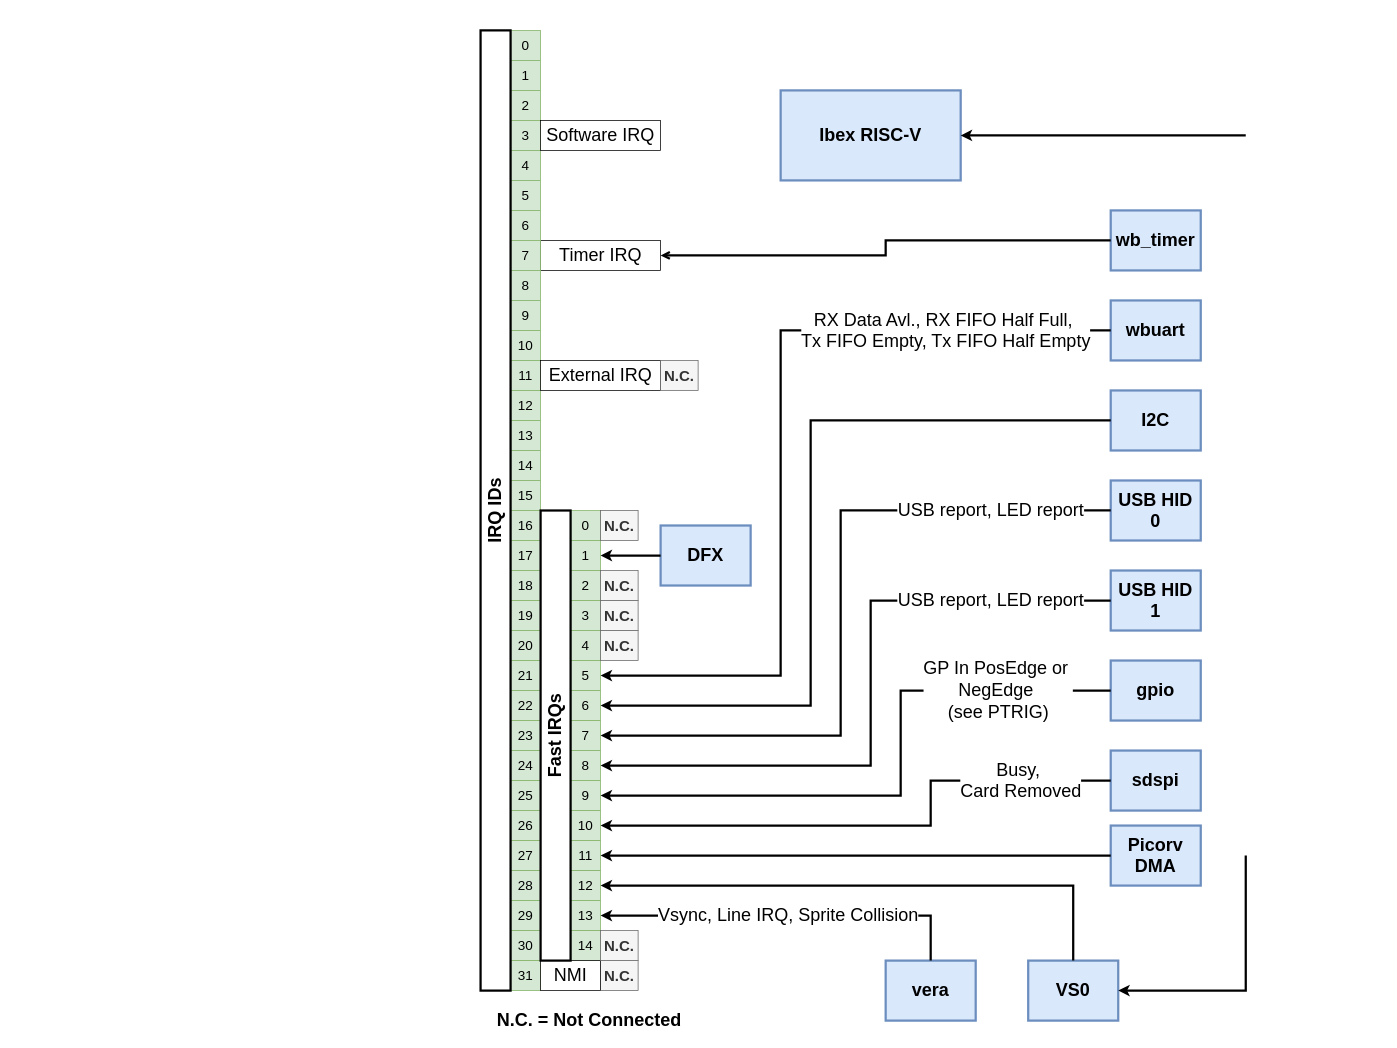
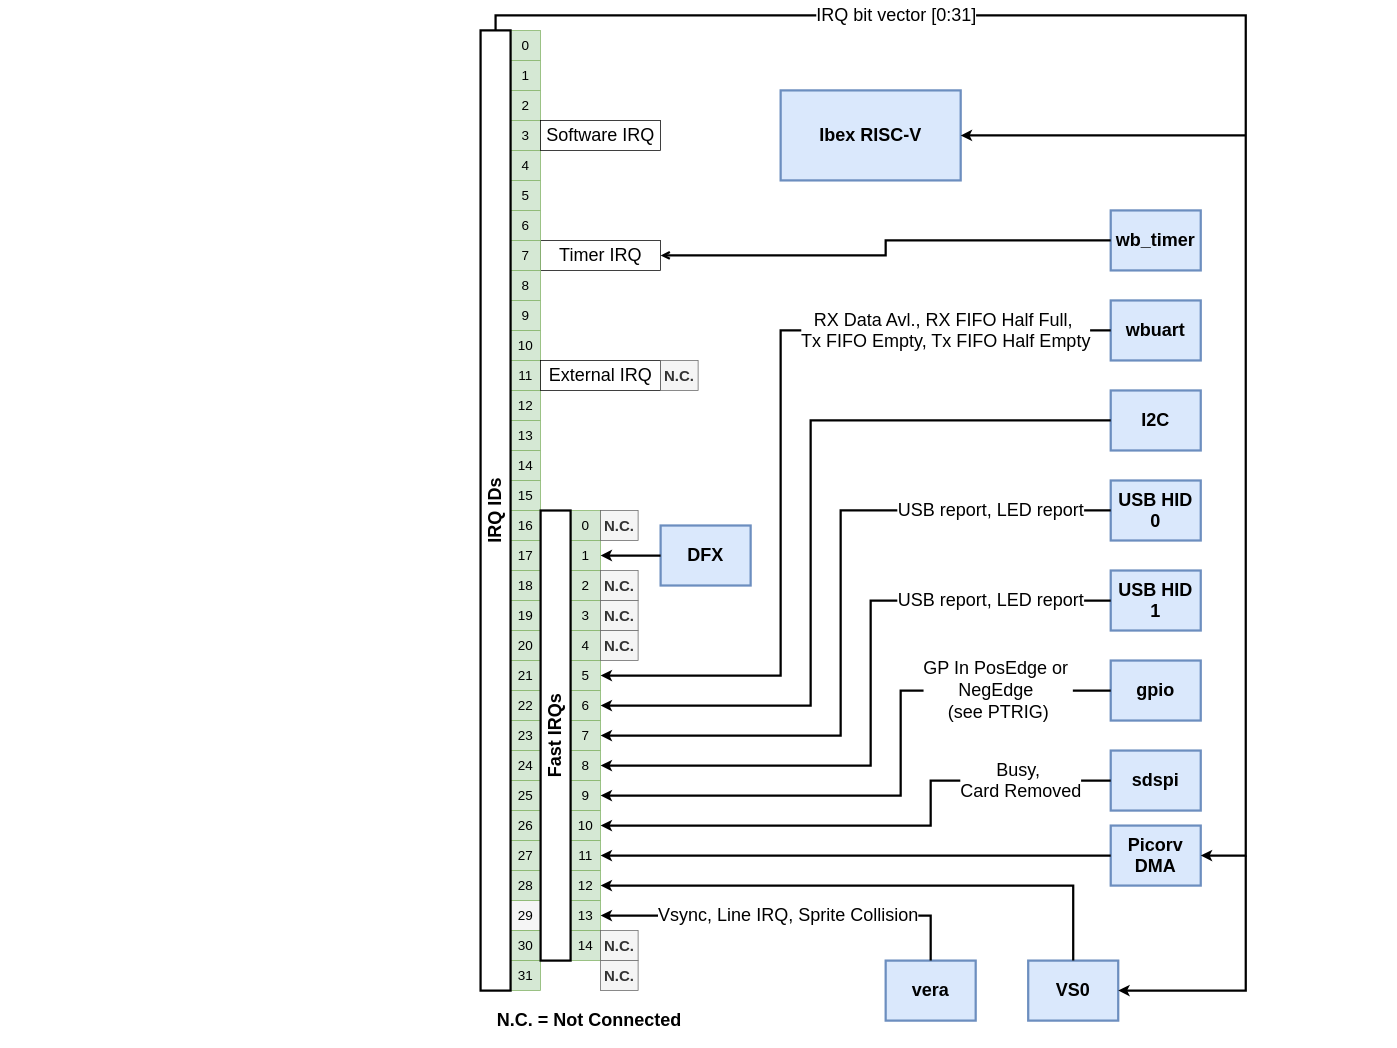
none -> (1245, 71)
(525, 915) -> (525, 915)
(570, 975) -> none
